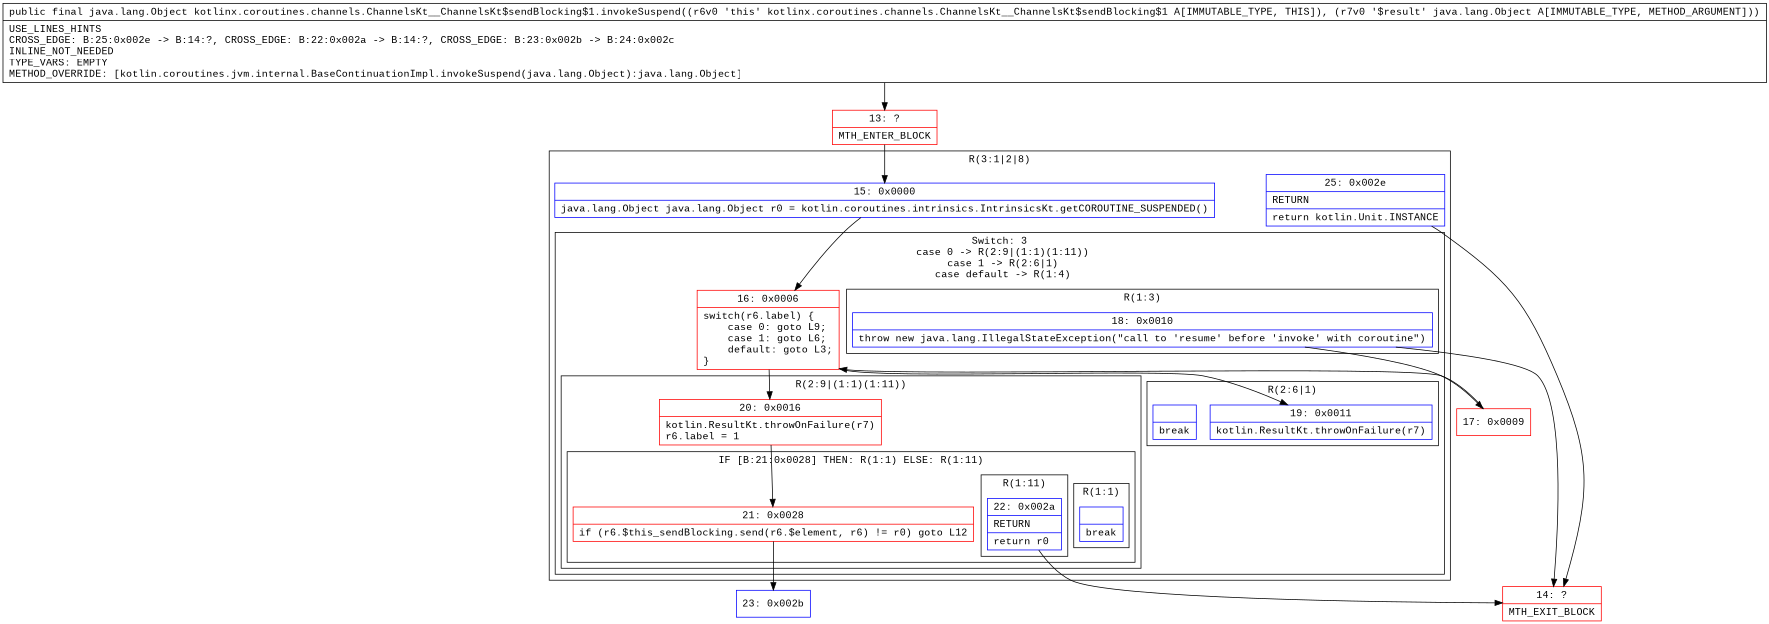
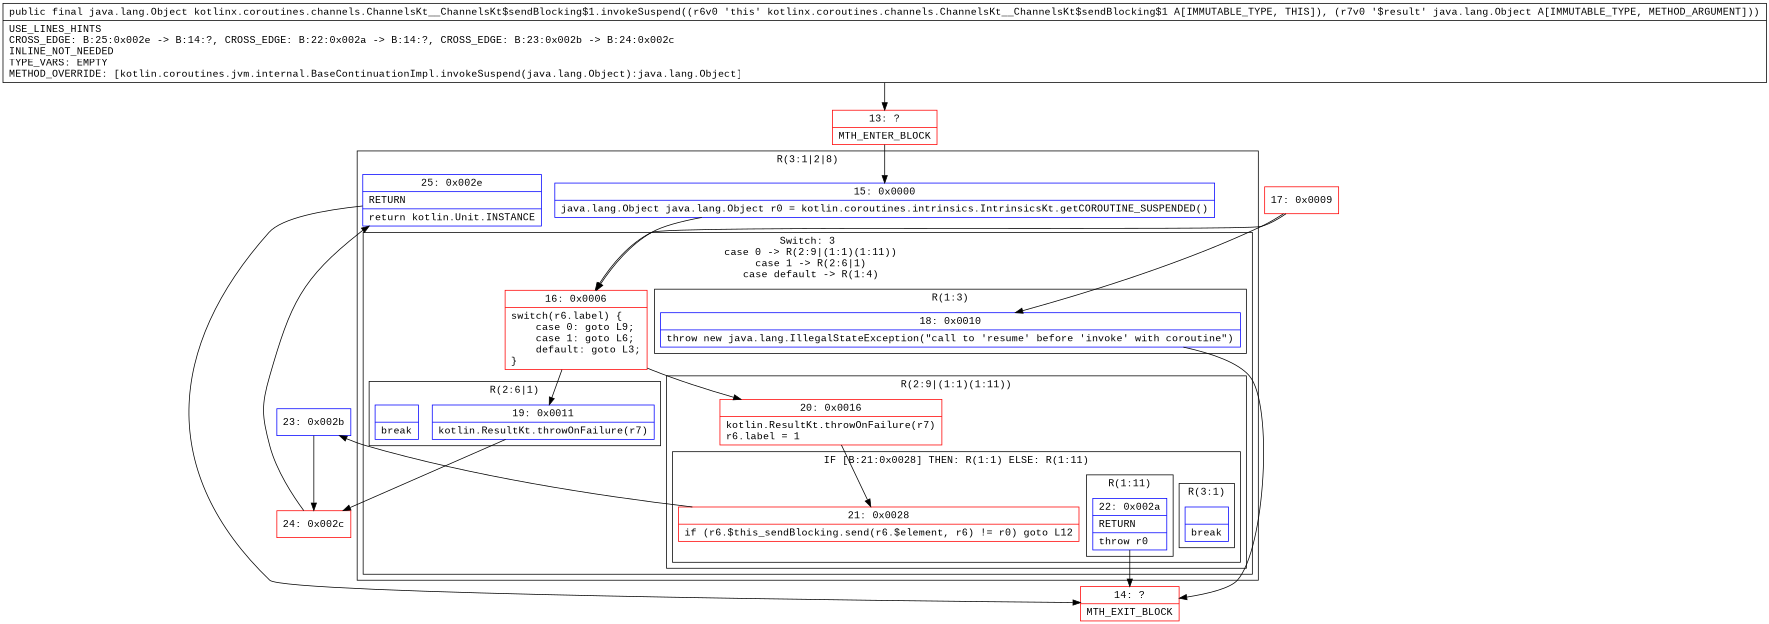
(1396, 362) -> (1156, 269)
(1101, 492) -> (1207, 492)
none -> (314, 524)
(1021, 541) -> (1124, 541)
